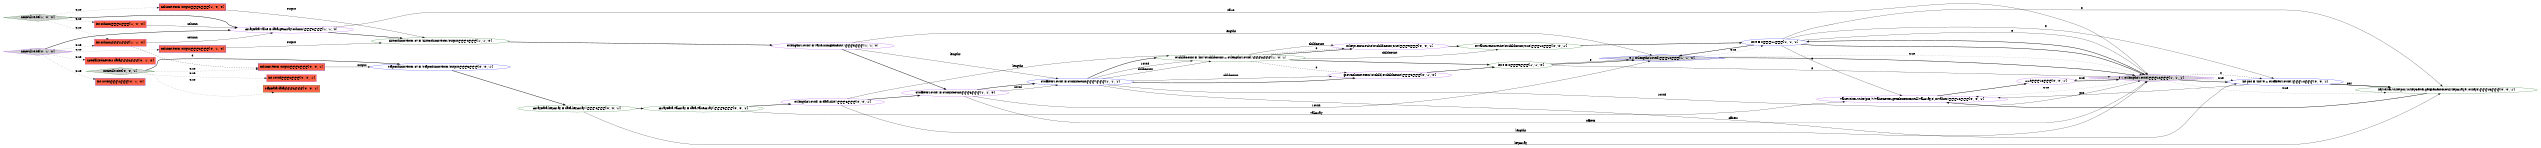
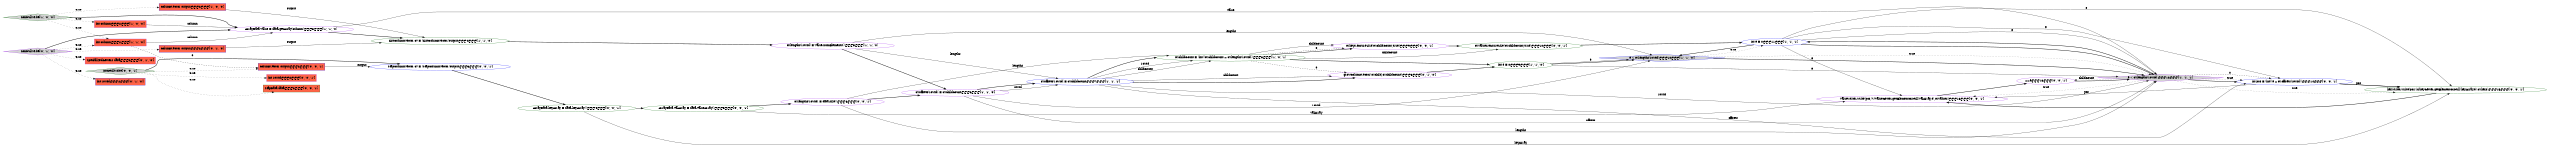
(2082, 79) -> (2086, 78)
